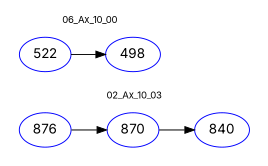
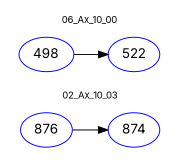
(83, 54) -> (86, 54)
(133, 130) -> (134, 130)
(222, 130) -> none
